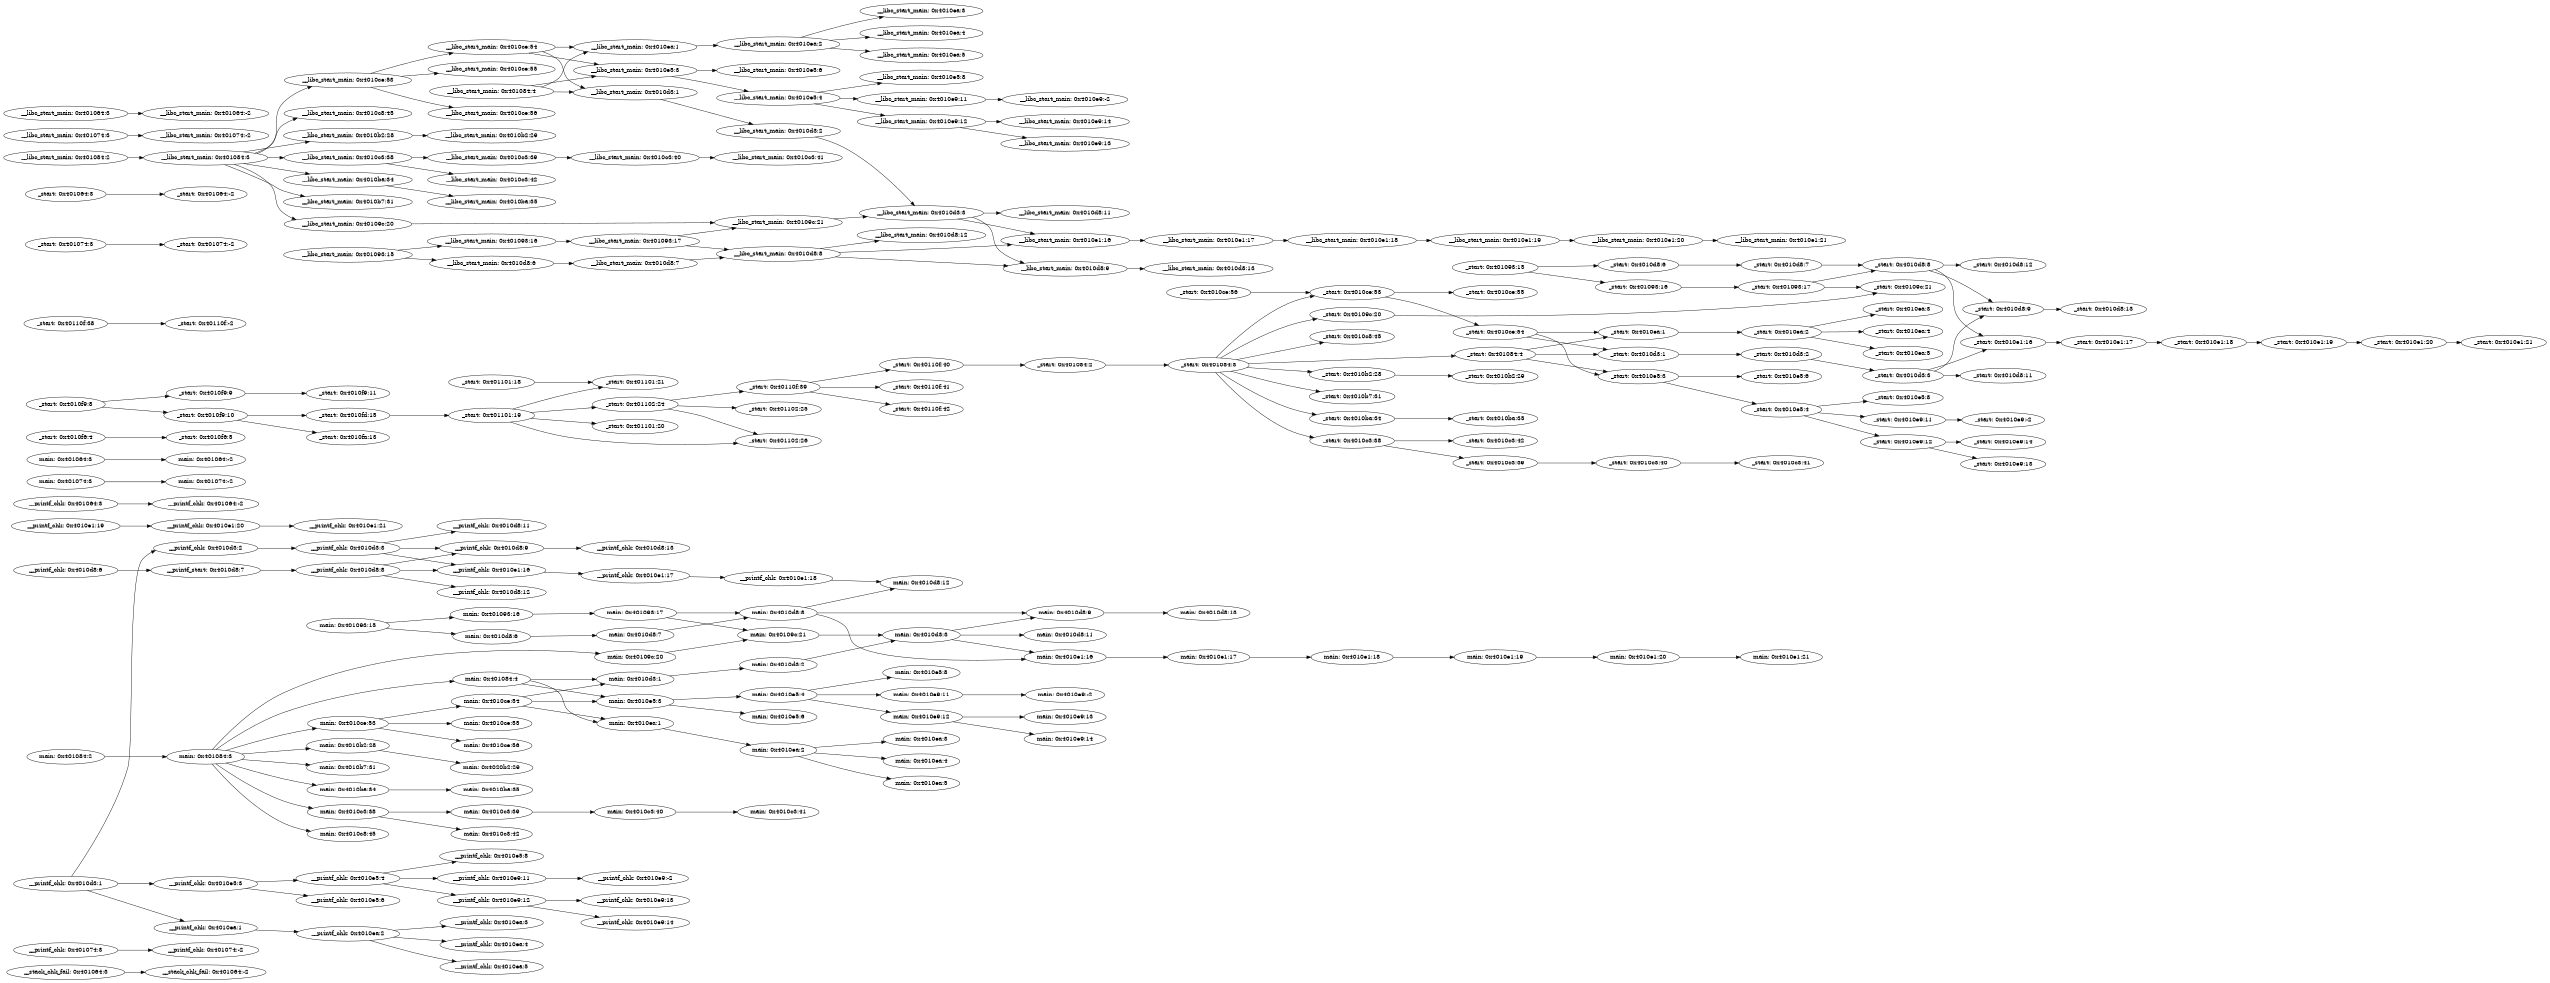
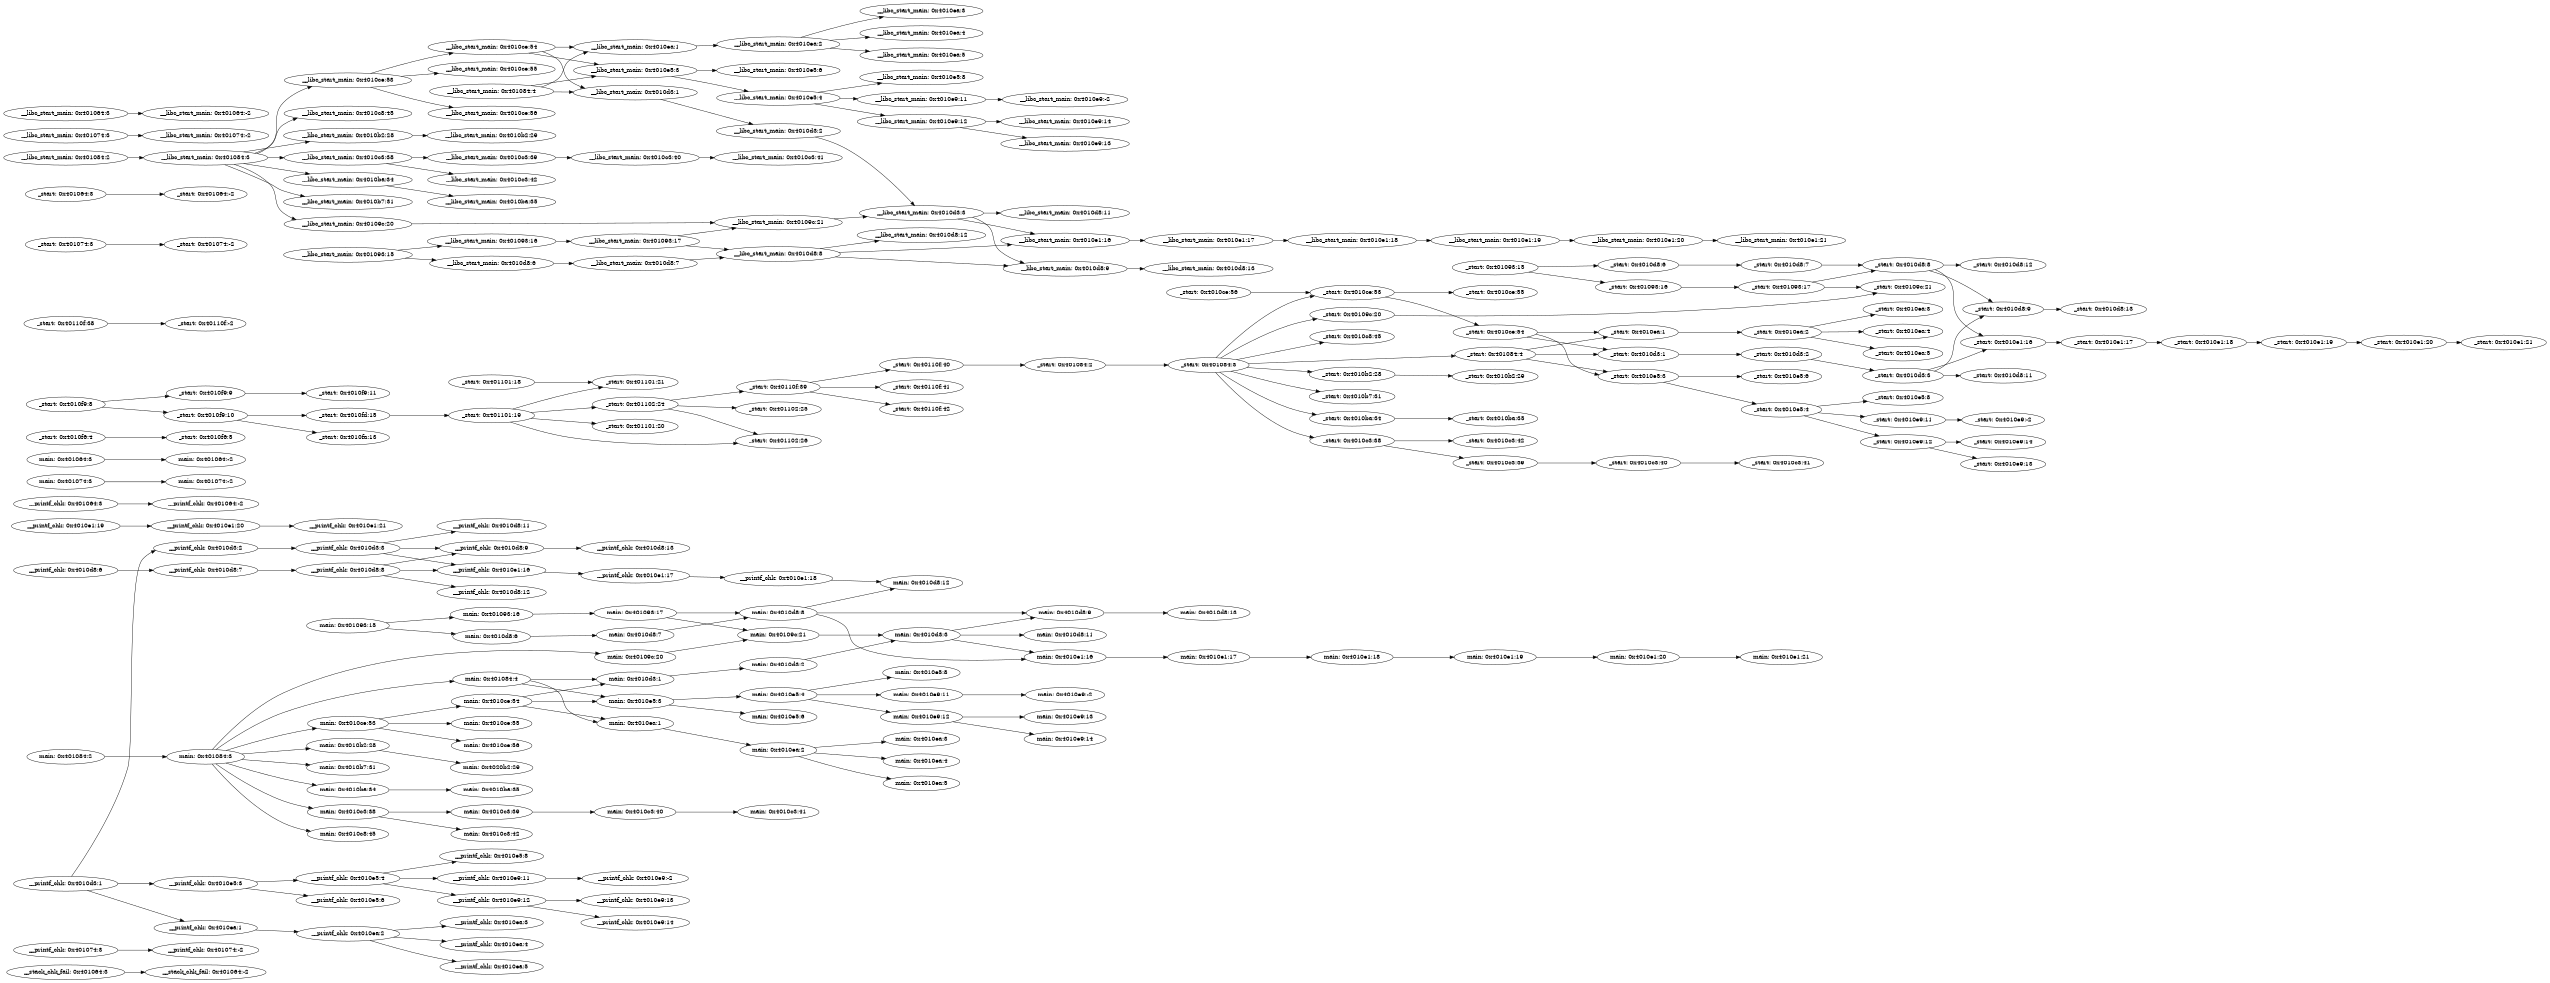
(206, 570) -> (206, 570)
